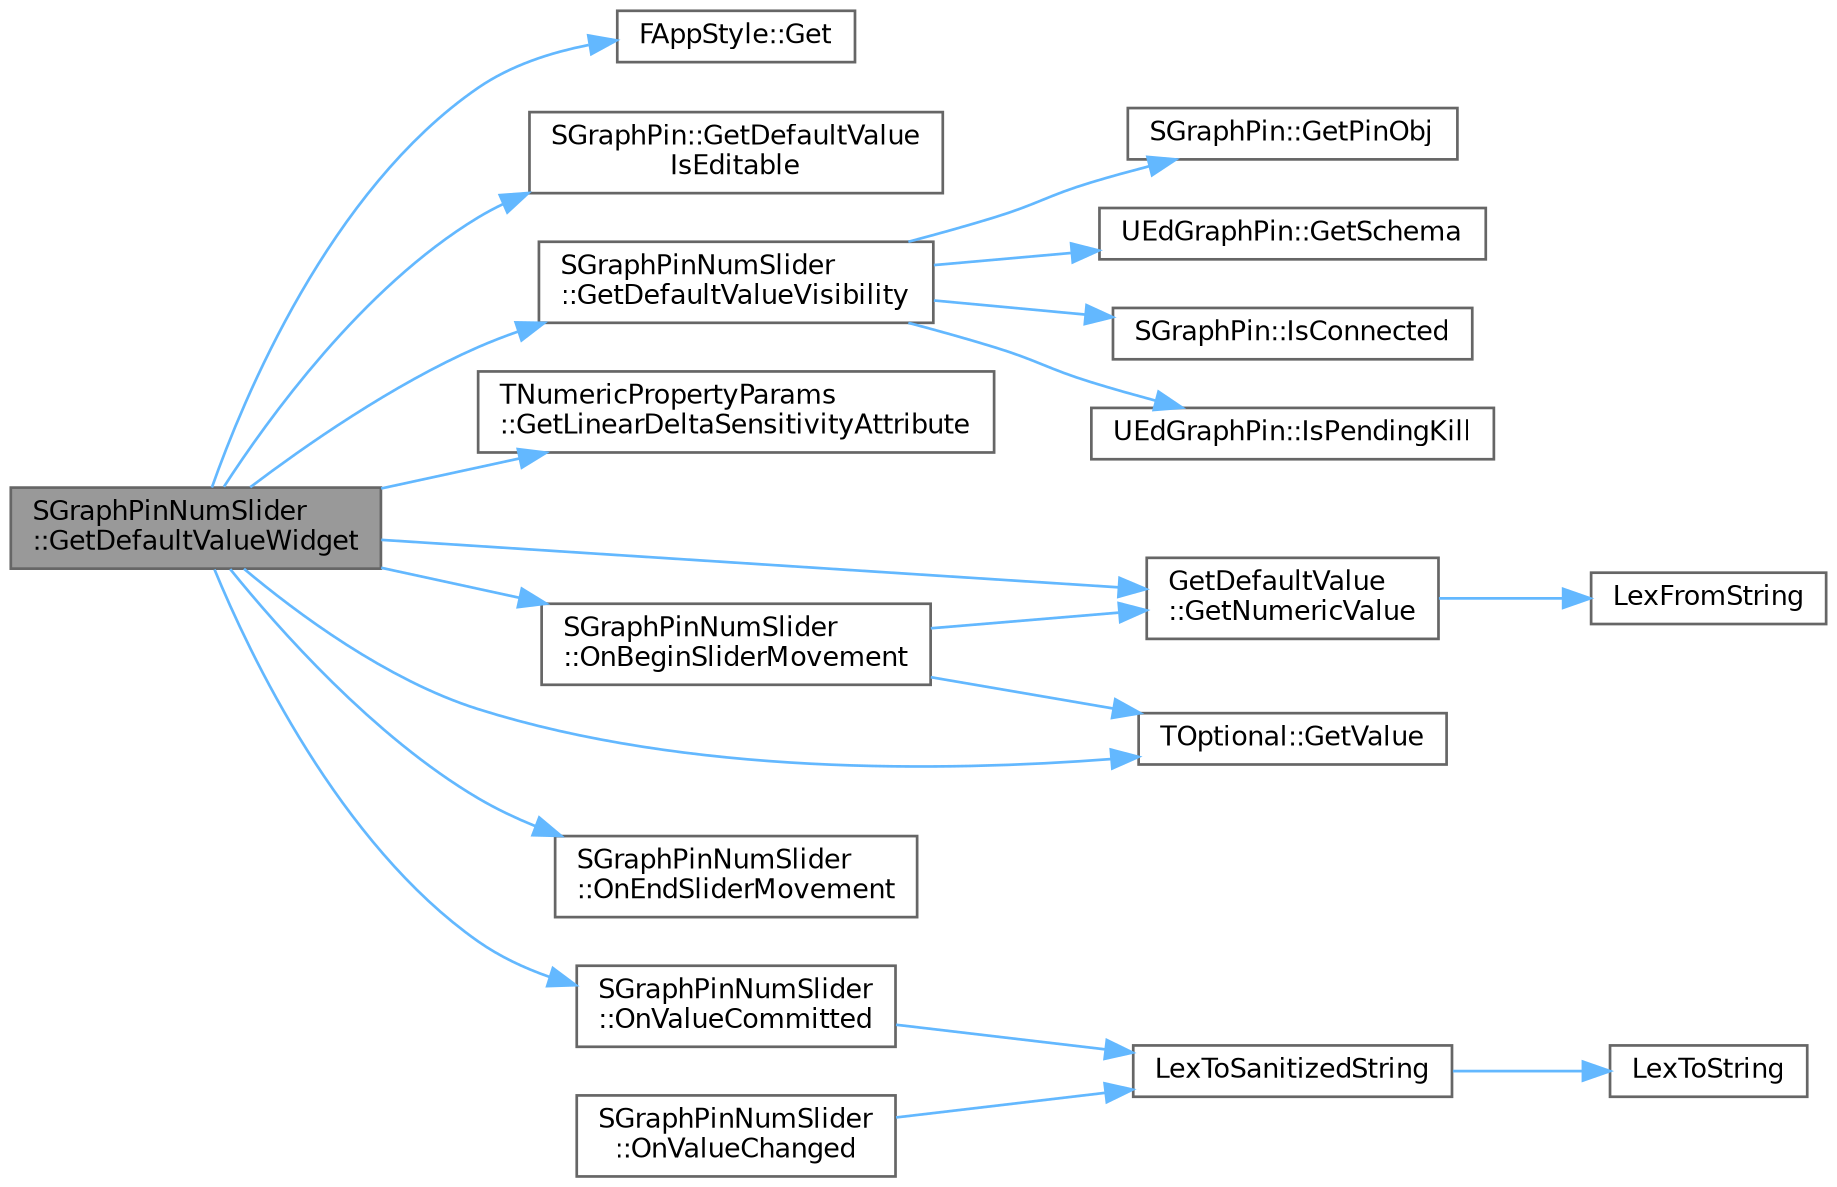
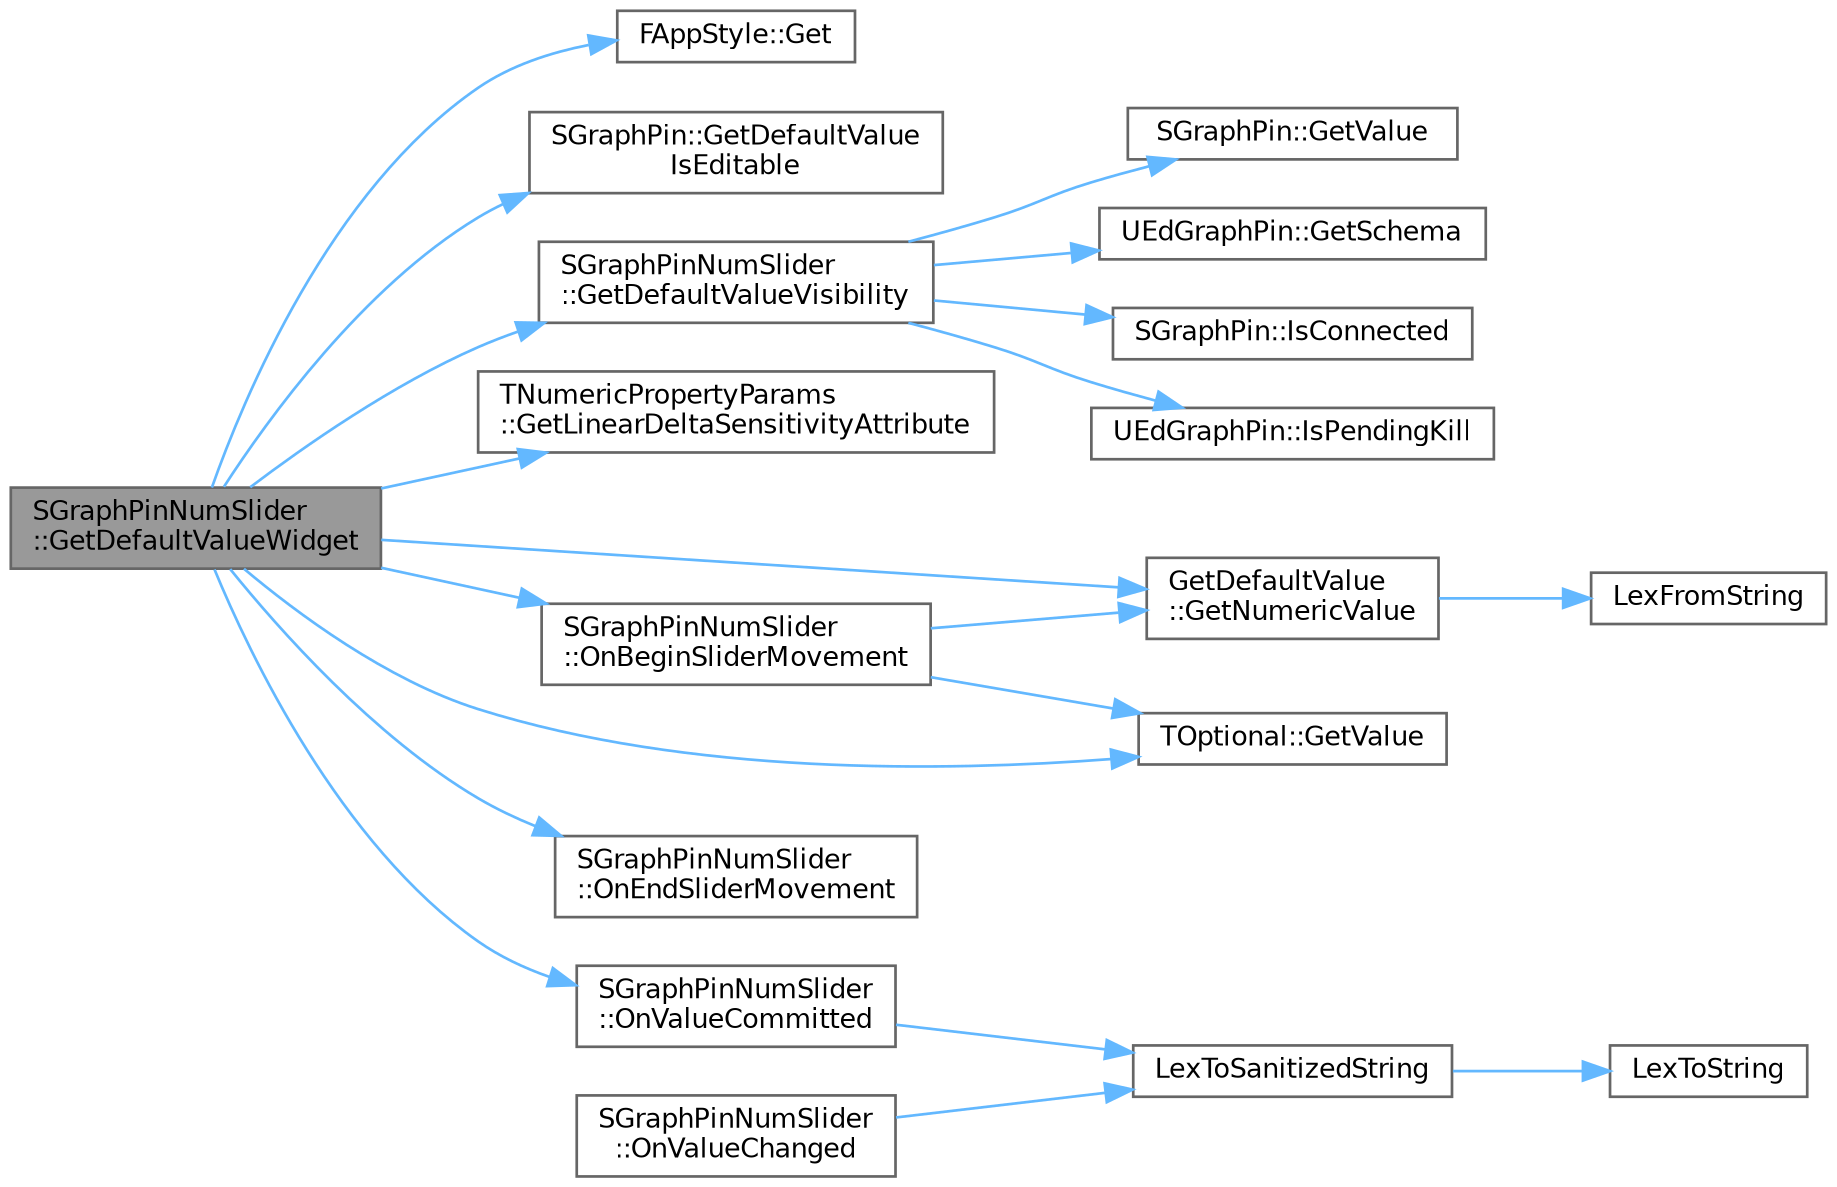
(1293, 134) -> (1293, 134)
